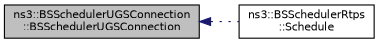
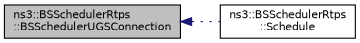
(102, 22) -> (92, 22)
